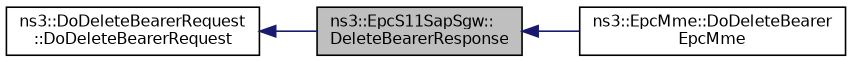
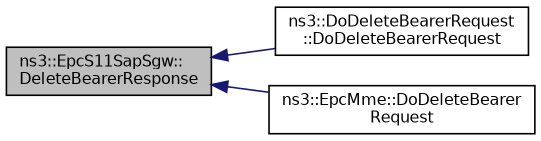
(296, 31) -> (251, 52)
(713, 31) -> (402, 110)
